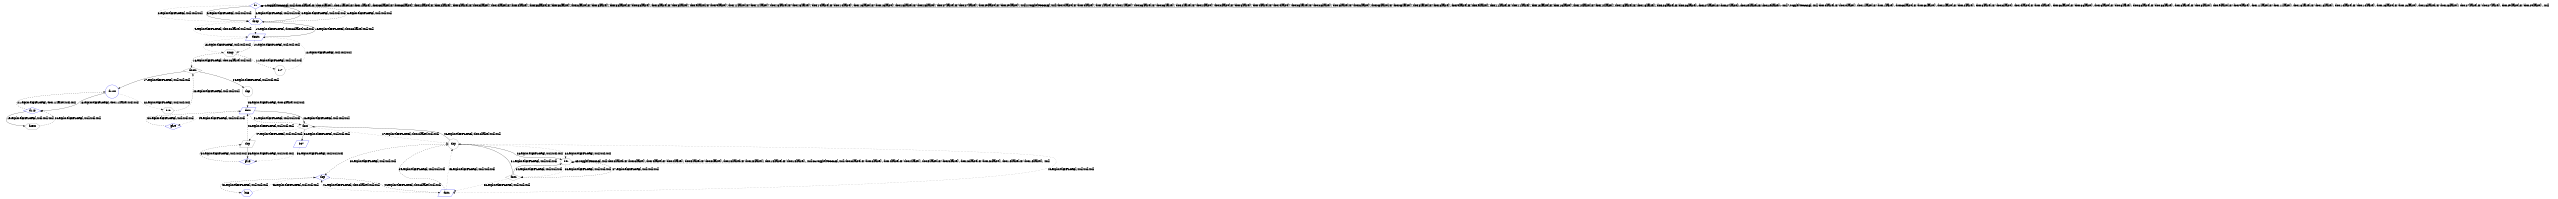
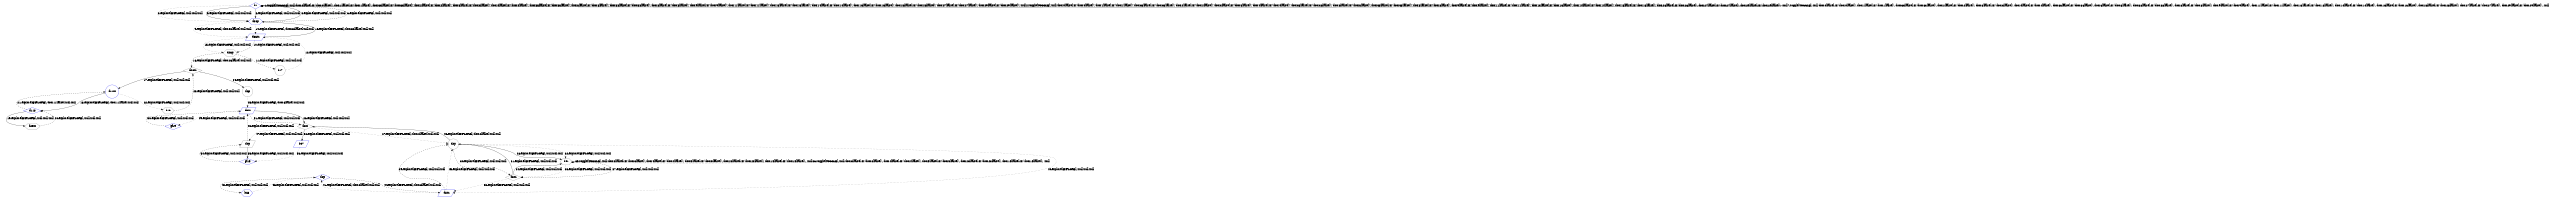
(384, 149) -> (476, 168)
